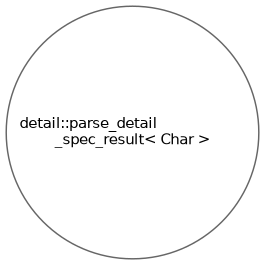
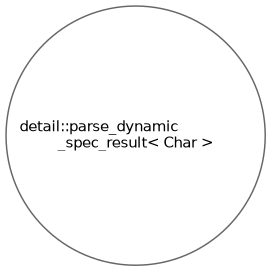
(133, 133) -> (136, 136)
